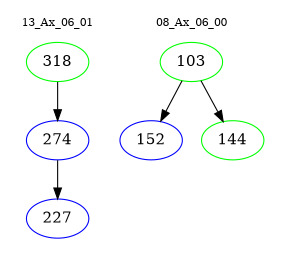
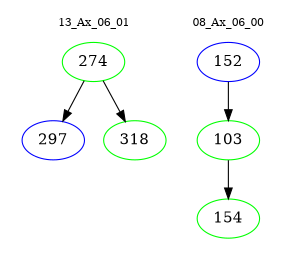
(58, 96) -> (112, 96)
(174, 96) -> (228, 96)
(58, 140) -> (94, 62)
(233, 140) -> (228, 219)
(58, 219) -> (53, 140)
